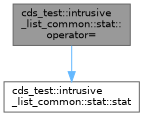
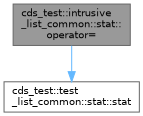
(72, 97) -> (72, 97)
